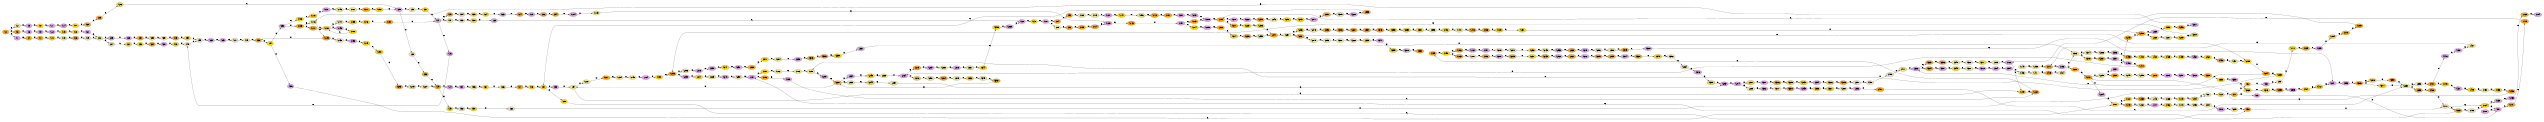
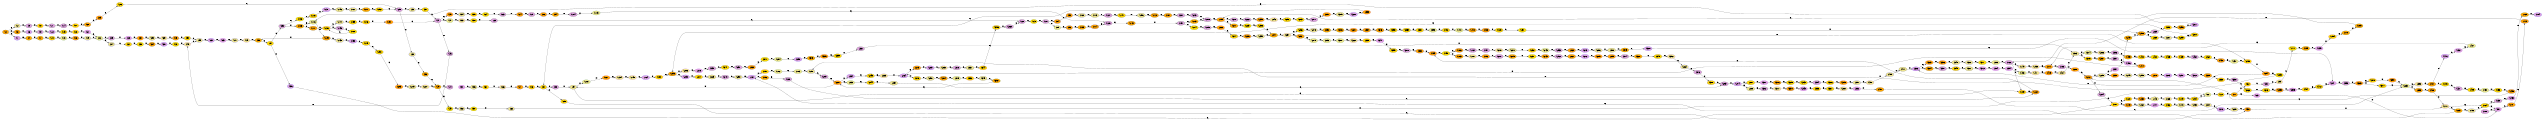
none -> (1426, 52)
none -> (2015, 65)
(455, 87) -> none
